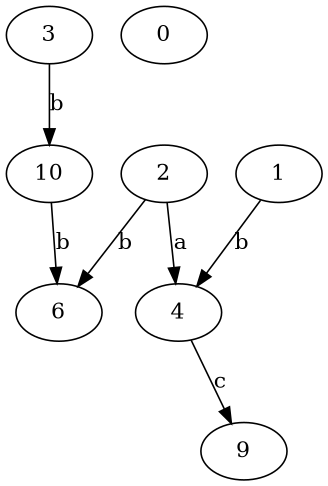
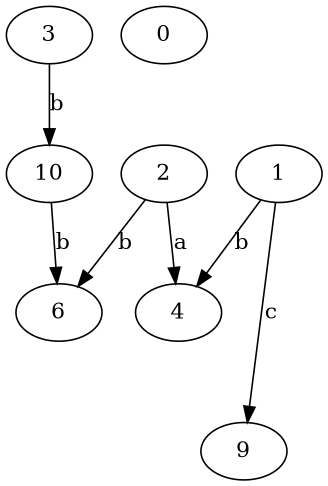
(208, 375) -> (263, 304)
